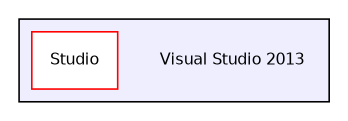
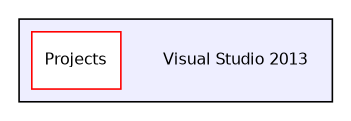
(75, 60) -> (76, 60)
